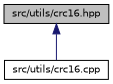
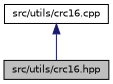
(56, 47) -> (56, 47)
